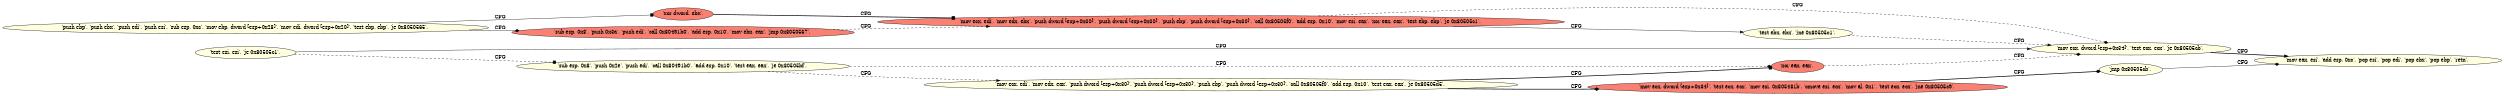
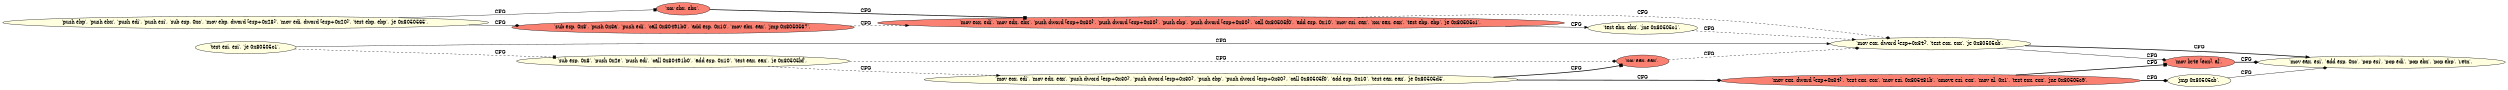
(683, 14) -> (683, 9)
none -> (2199, 62)
